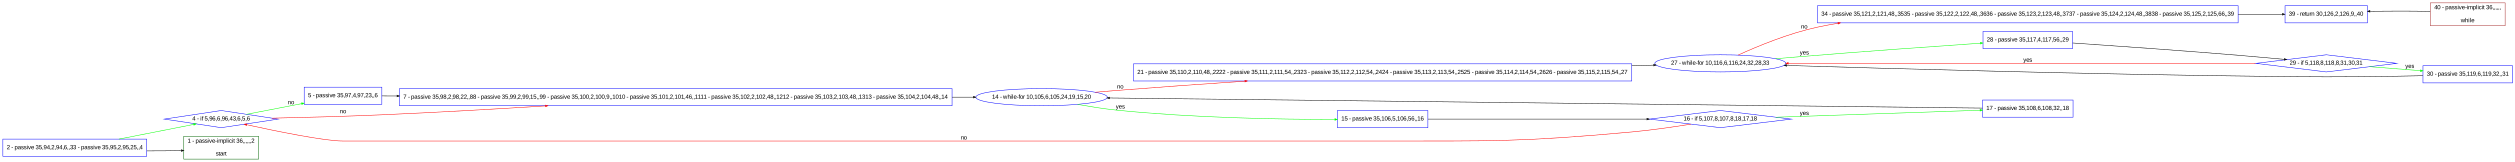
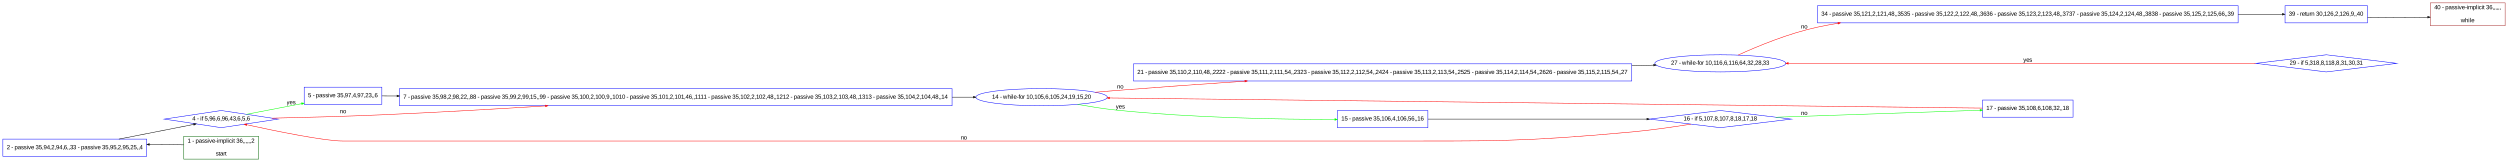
(2400, 11) -> (2398, 18)
(2028, 40) -> none
(1720, 63) -> (1720, 63)
(2326, 63) -> (2326, 63)
(2468, 74) -> none
(291, 103) -> (291, 103)
(1546, 103) -> (1546, 103)
(1804, 114) -> (1804, 114)
(1383, 119) -> (1383, 119)
(156, 132) -> (156, 132)
(164, 151) -> (167, 145)
